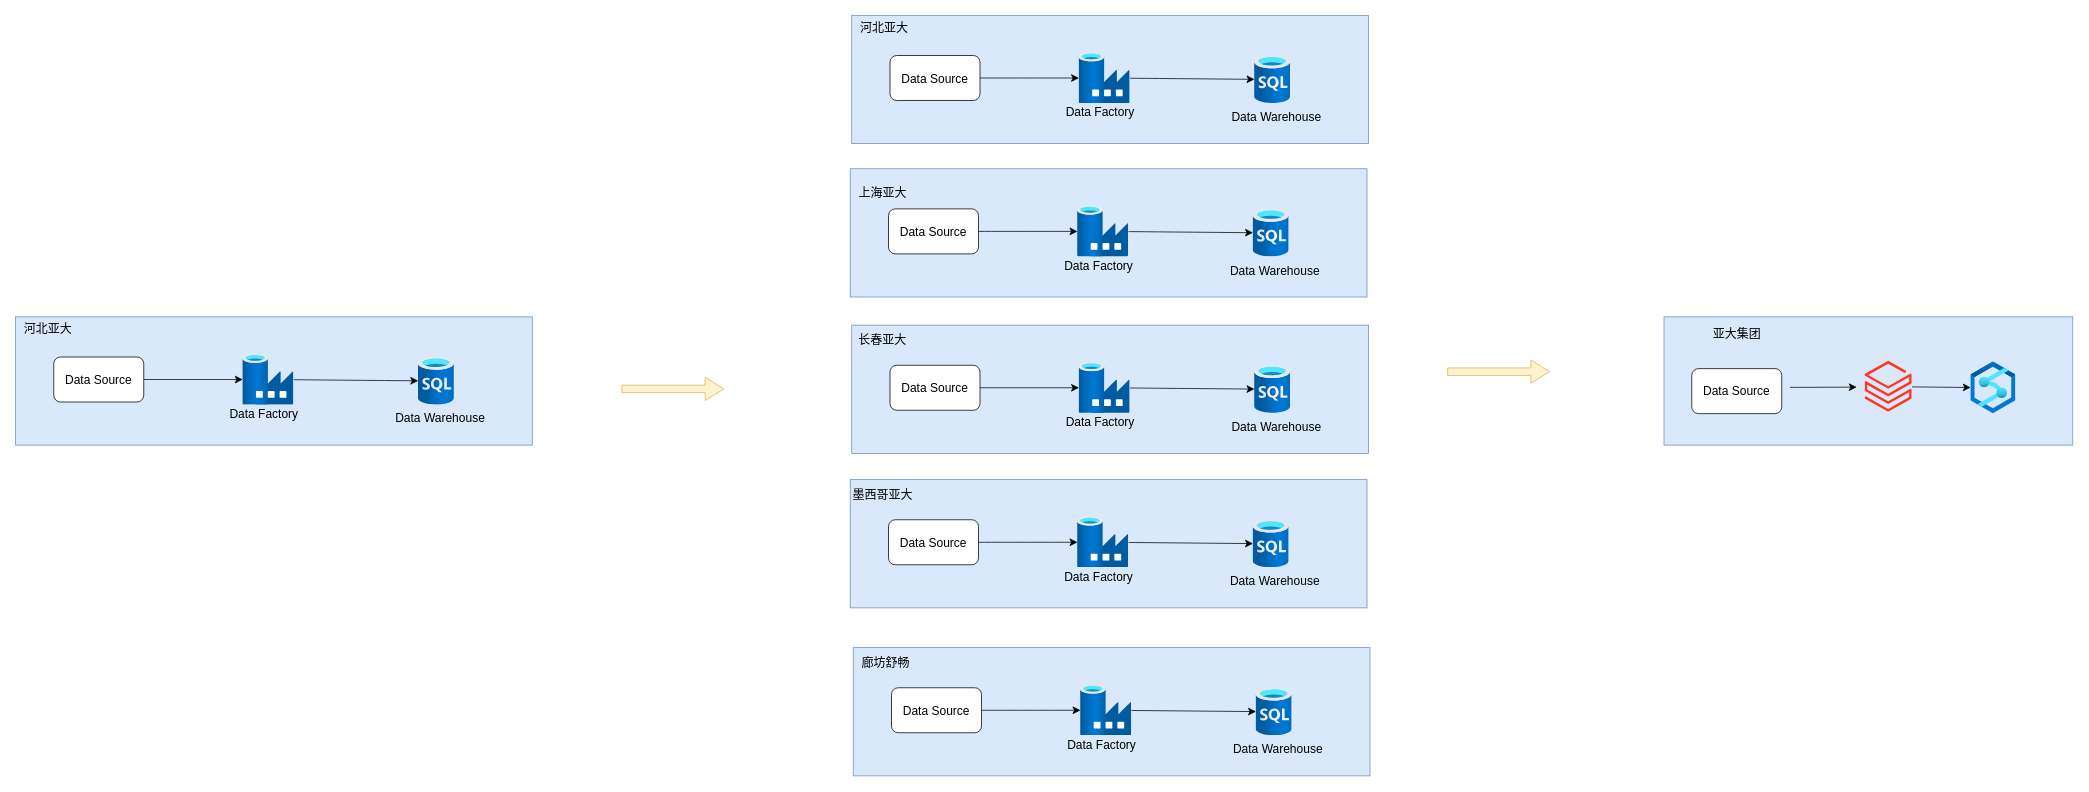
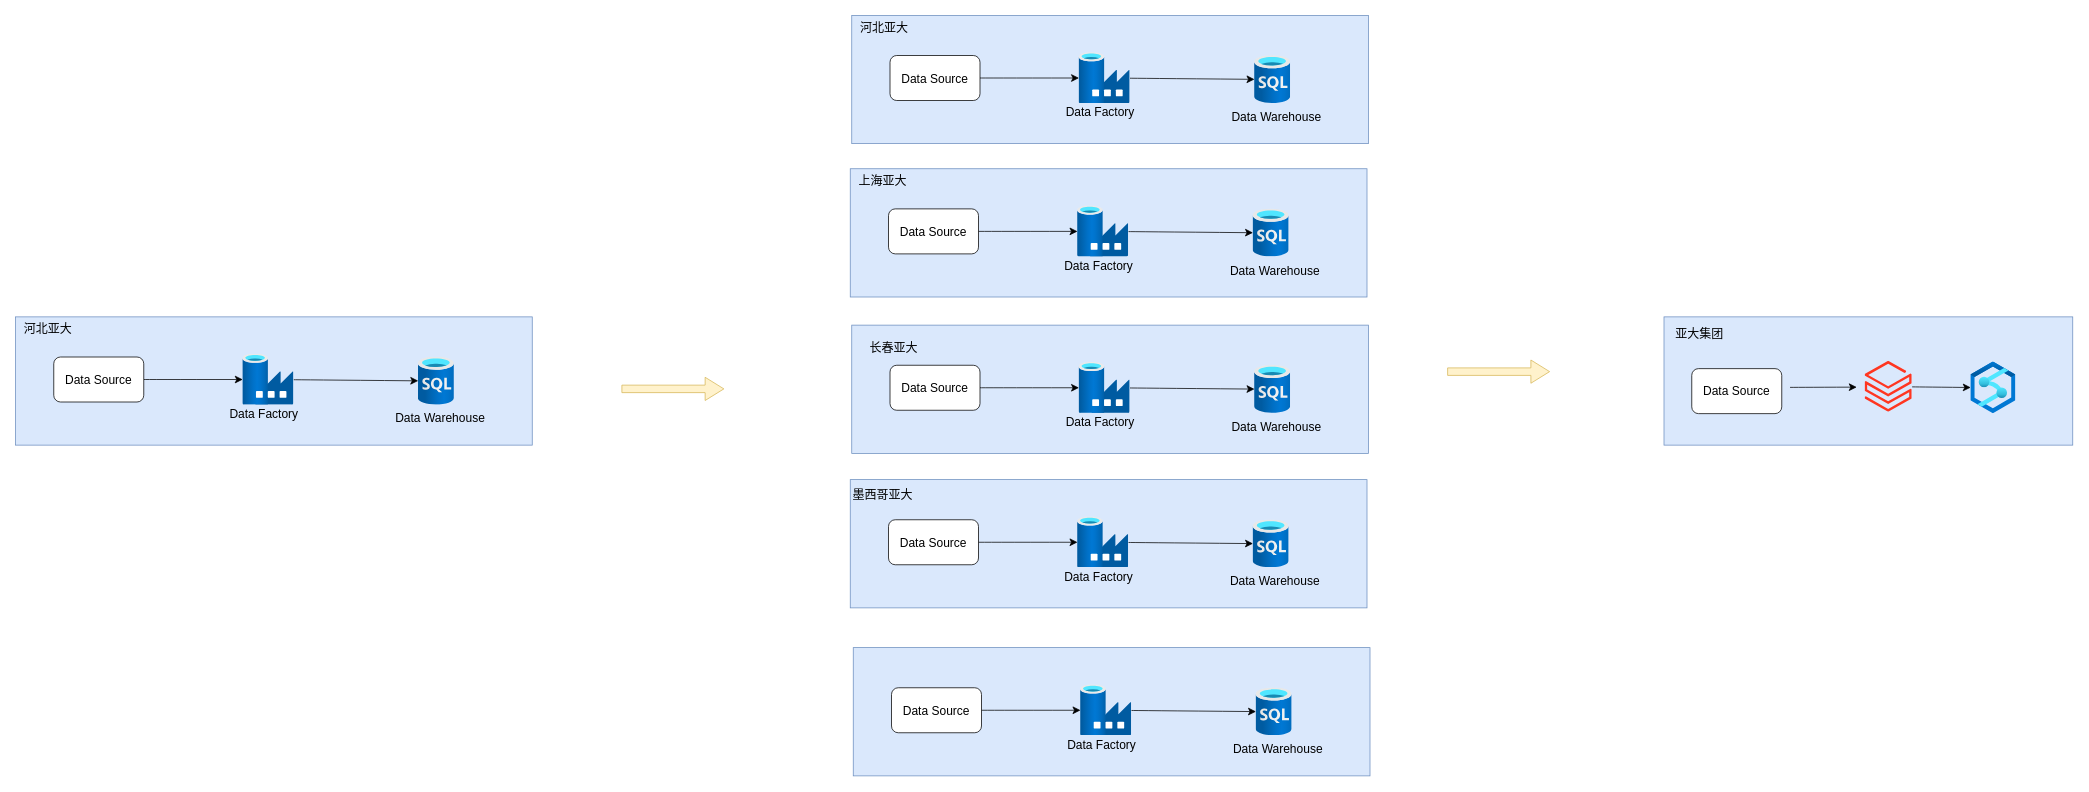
(882, 192) -> (882, 181)
(1737, 333) -> (1699, 333)
(884, 340) -> (895, 347)
(885, 662) -> none
